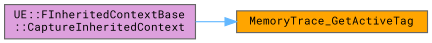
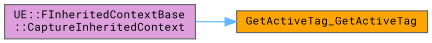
(332, 22) -> (332, 22)
